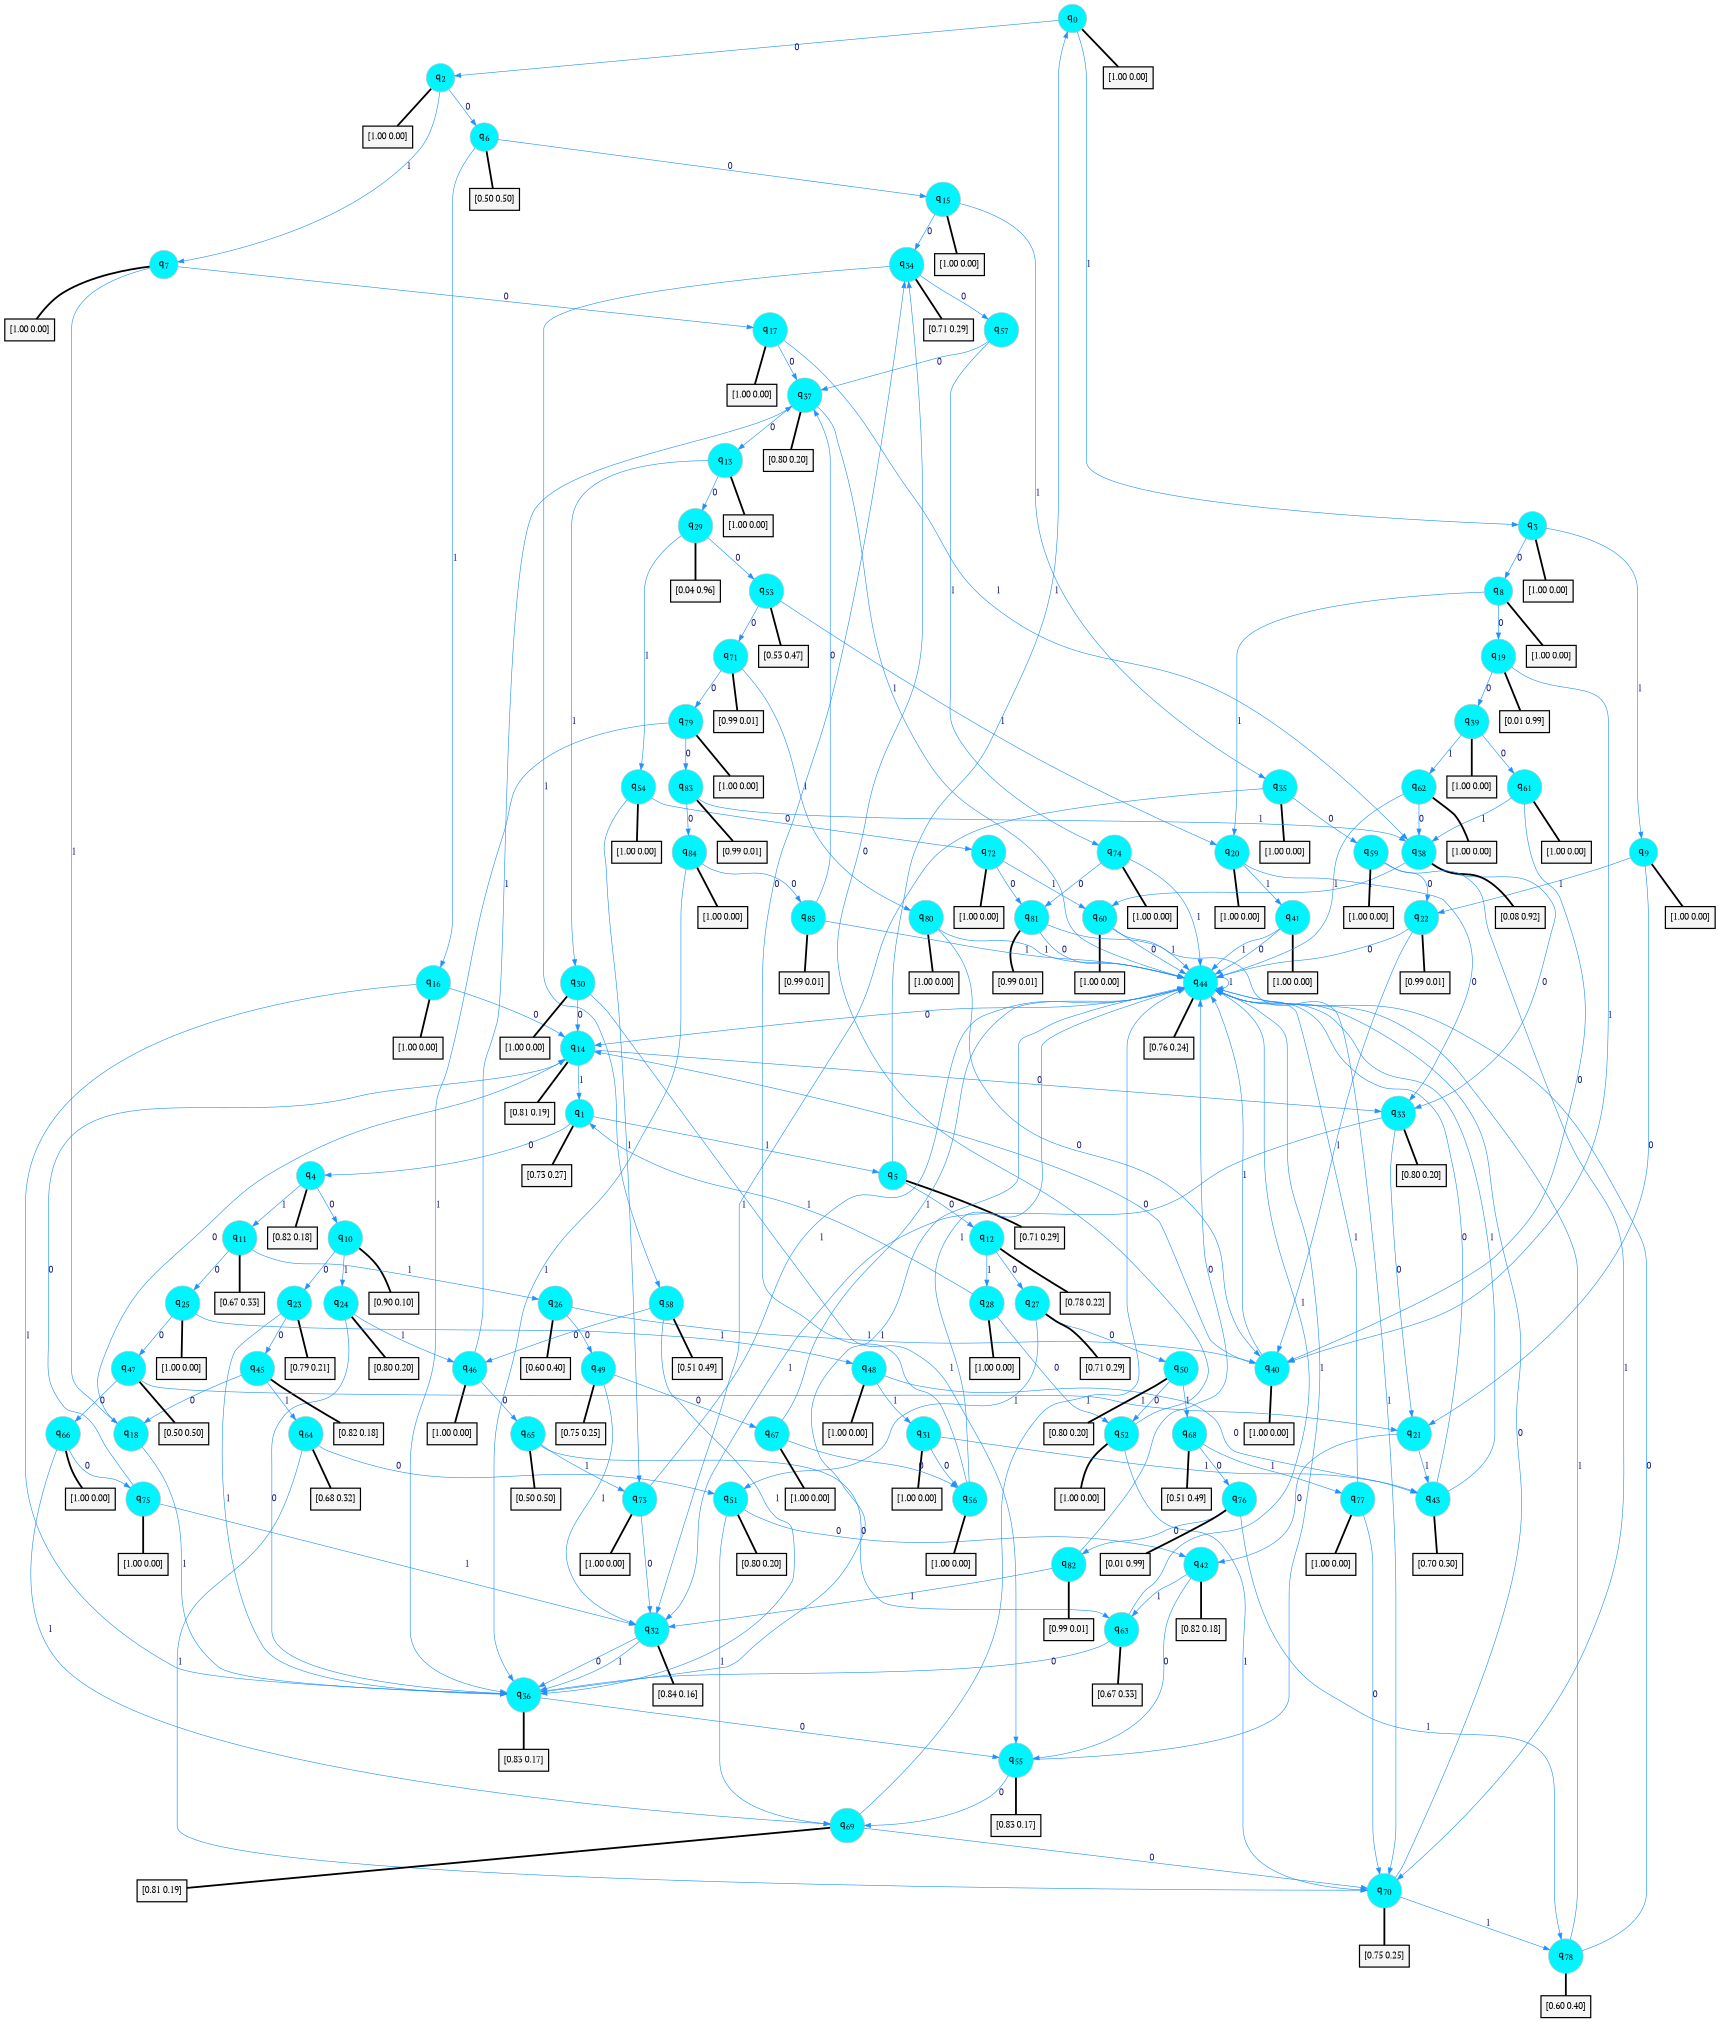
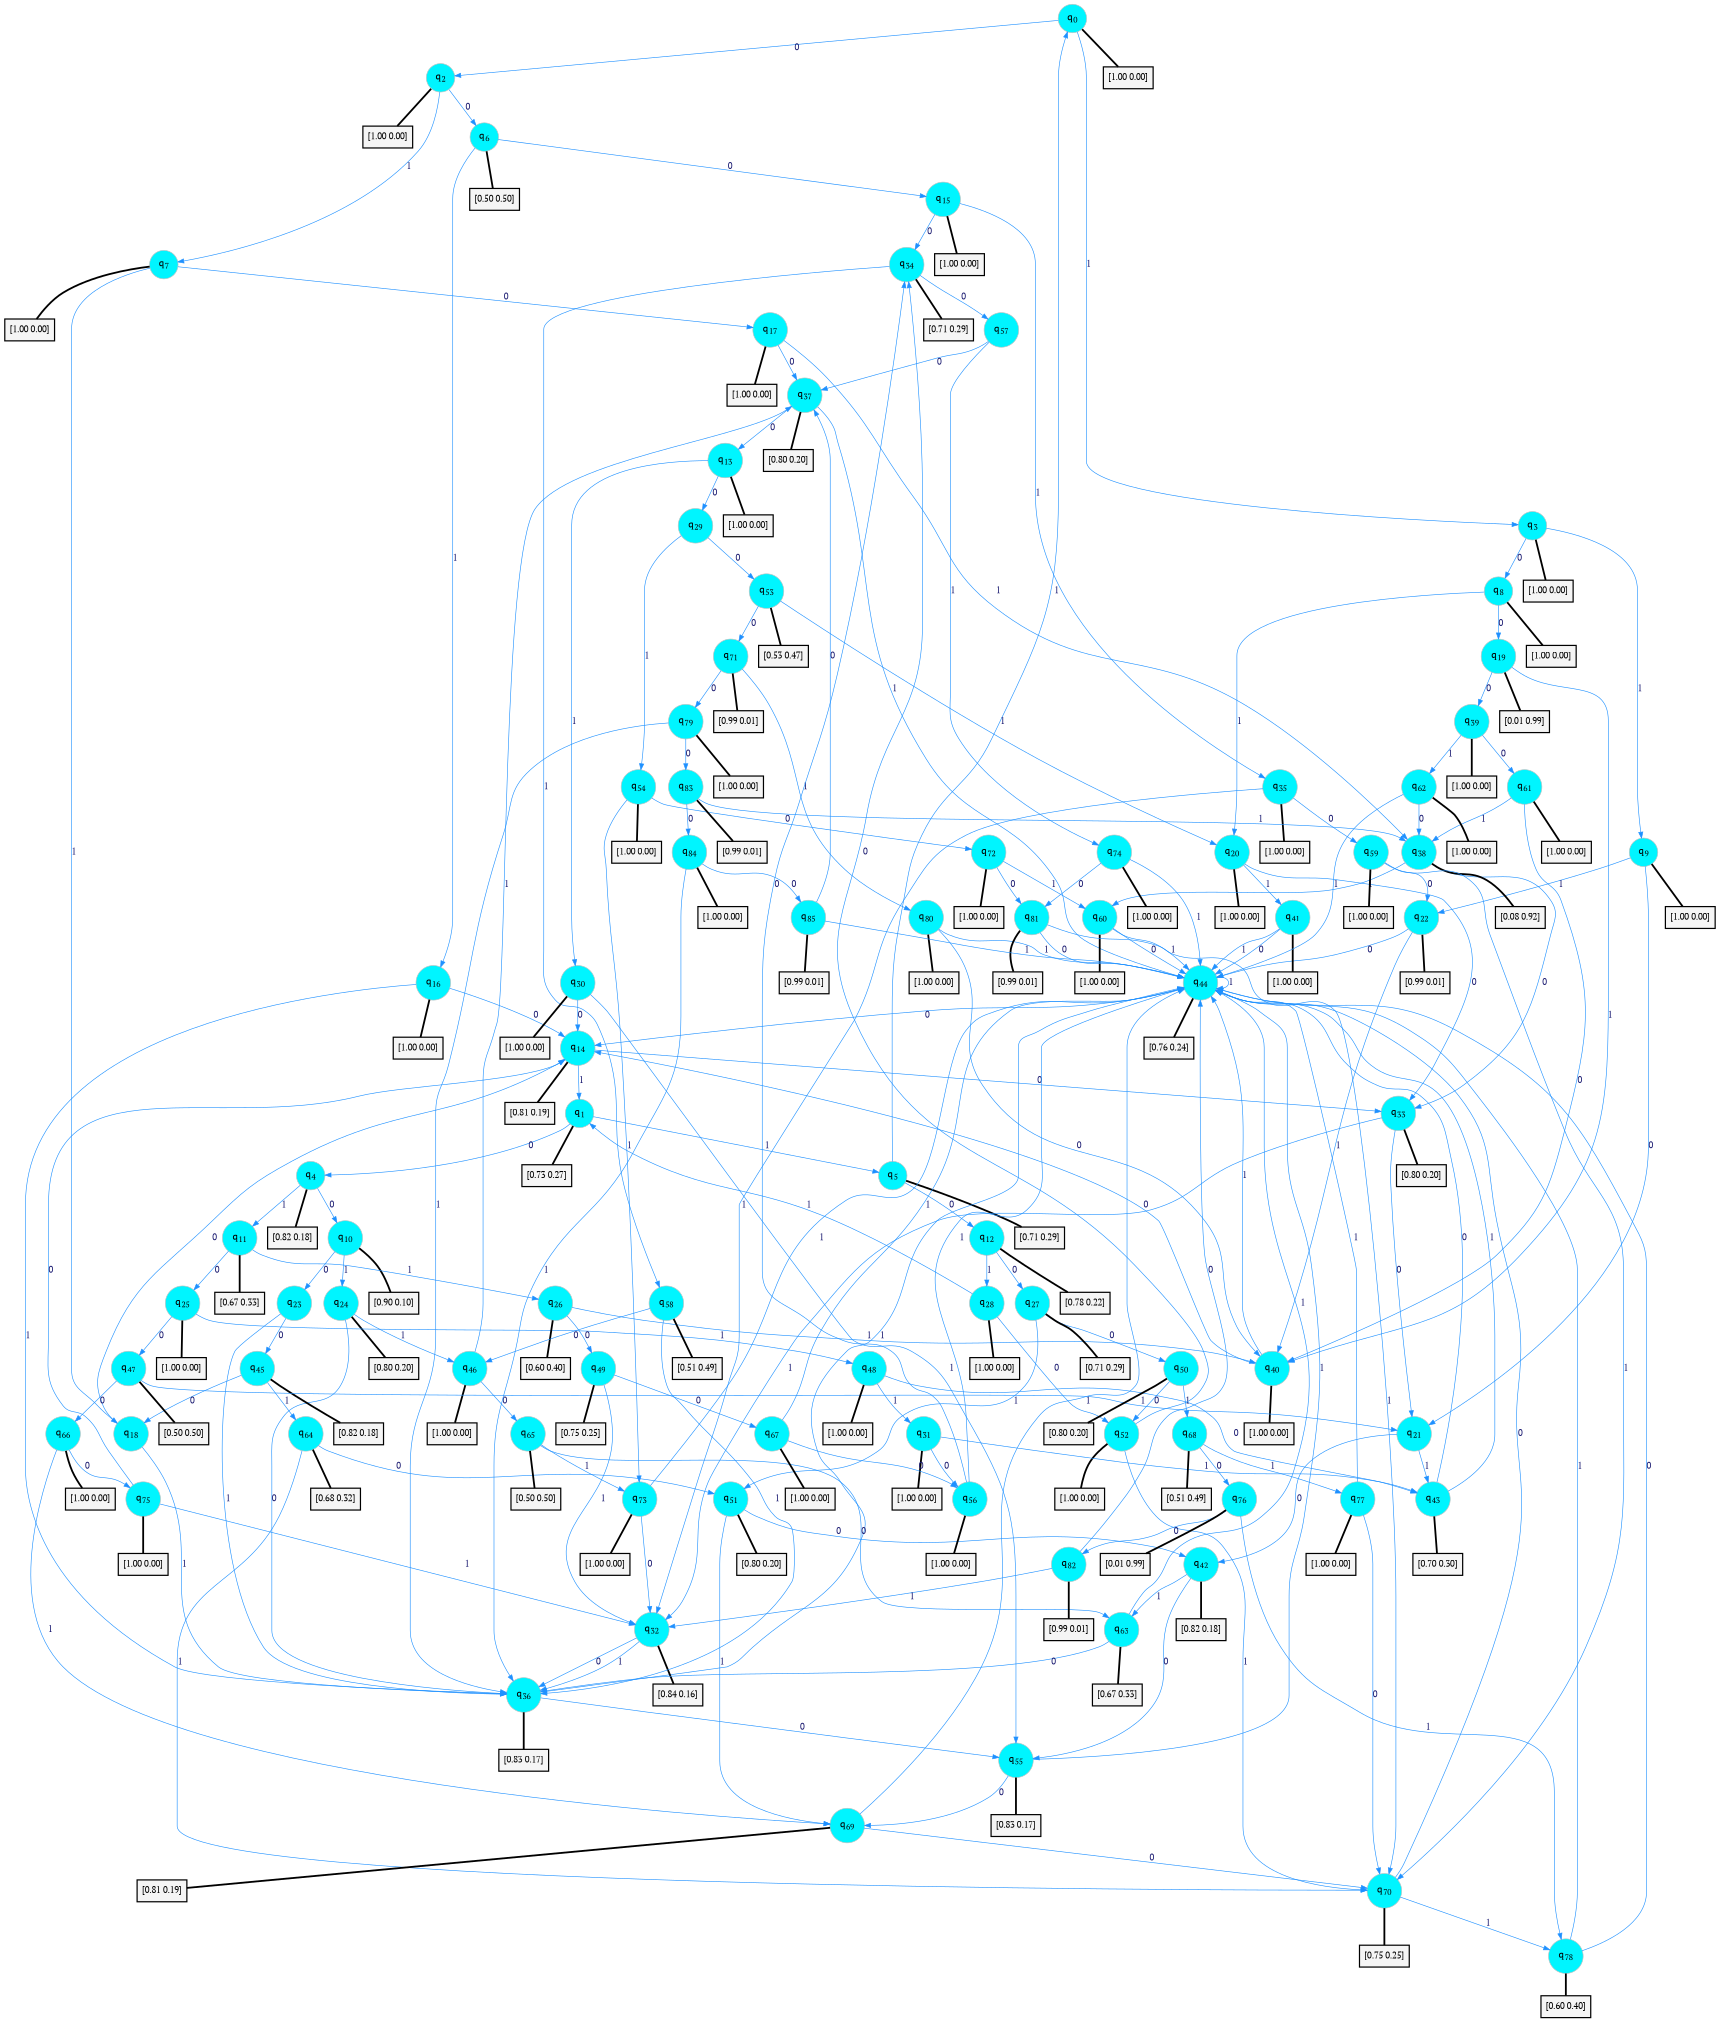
(695, 591) -> none
(310, 1369) -> none
